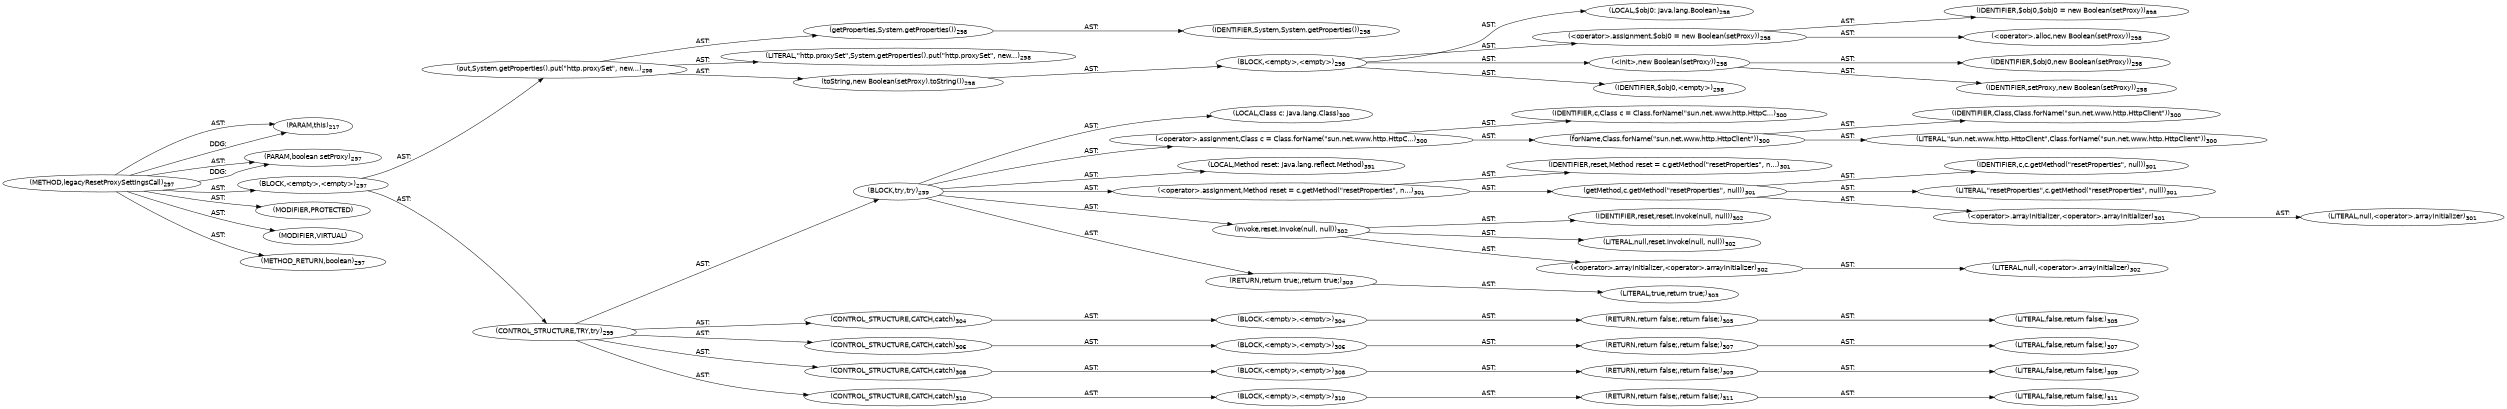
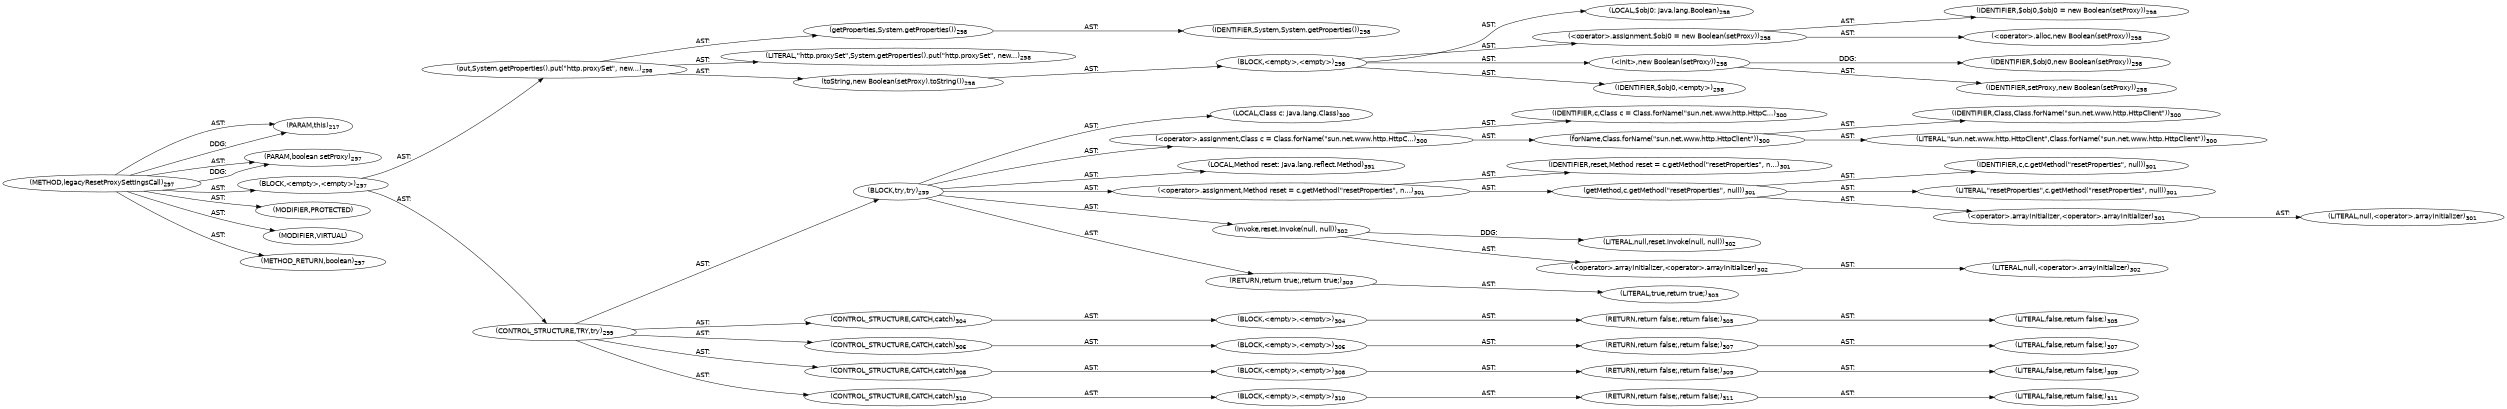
(2151, 11) -> (2151, 11)
(1849, 59) -> (1849, 59)
(1669, 217) -> none
(1490, 233) -> (1490, 233)
